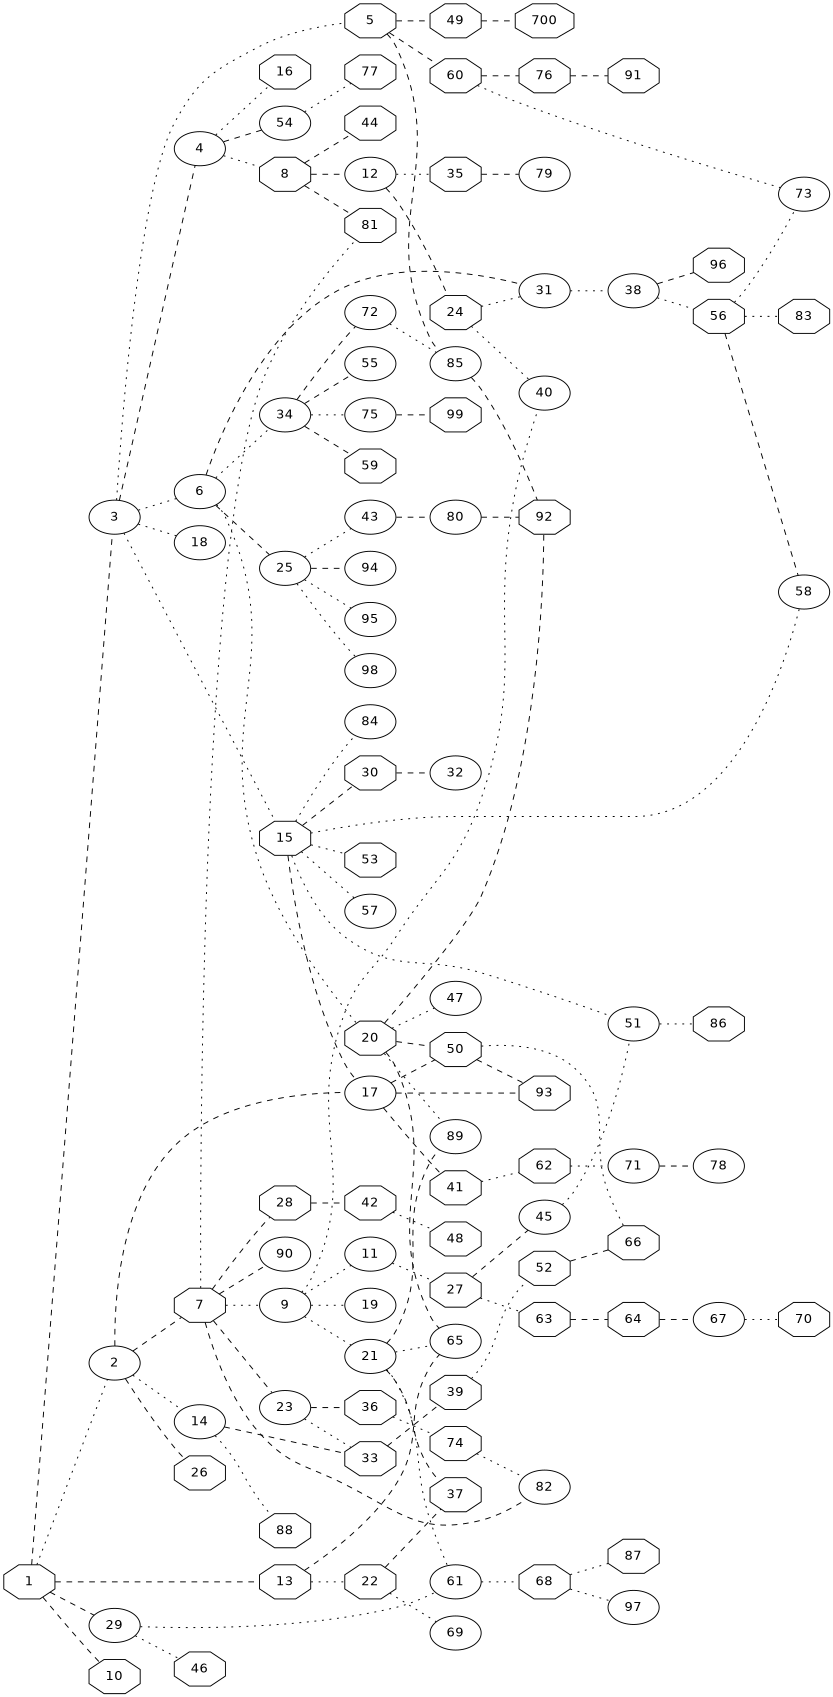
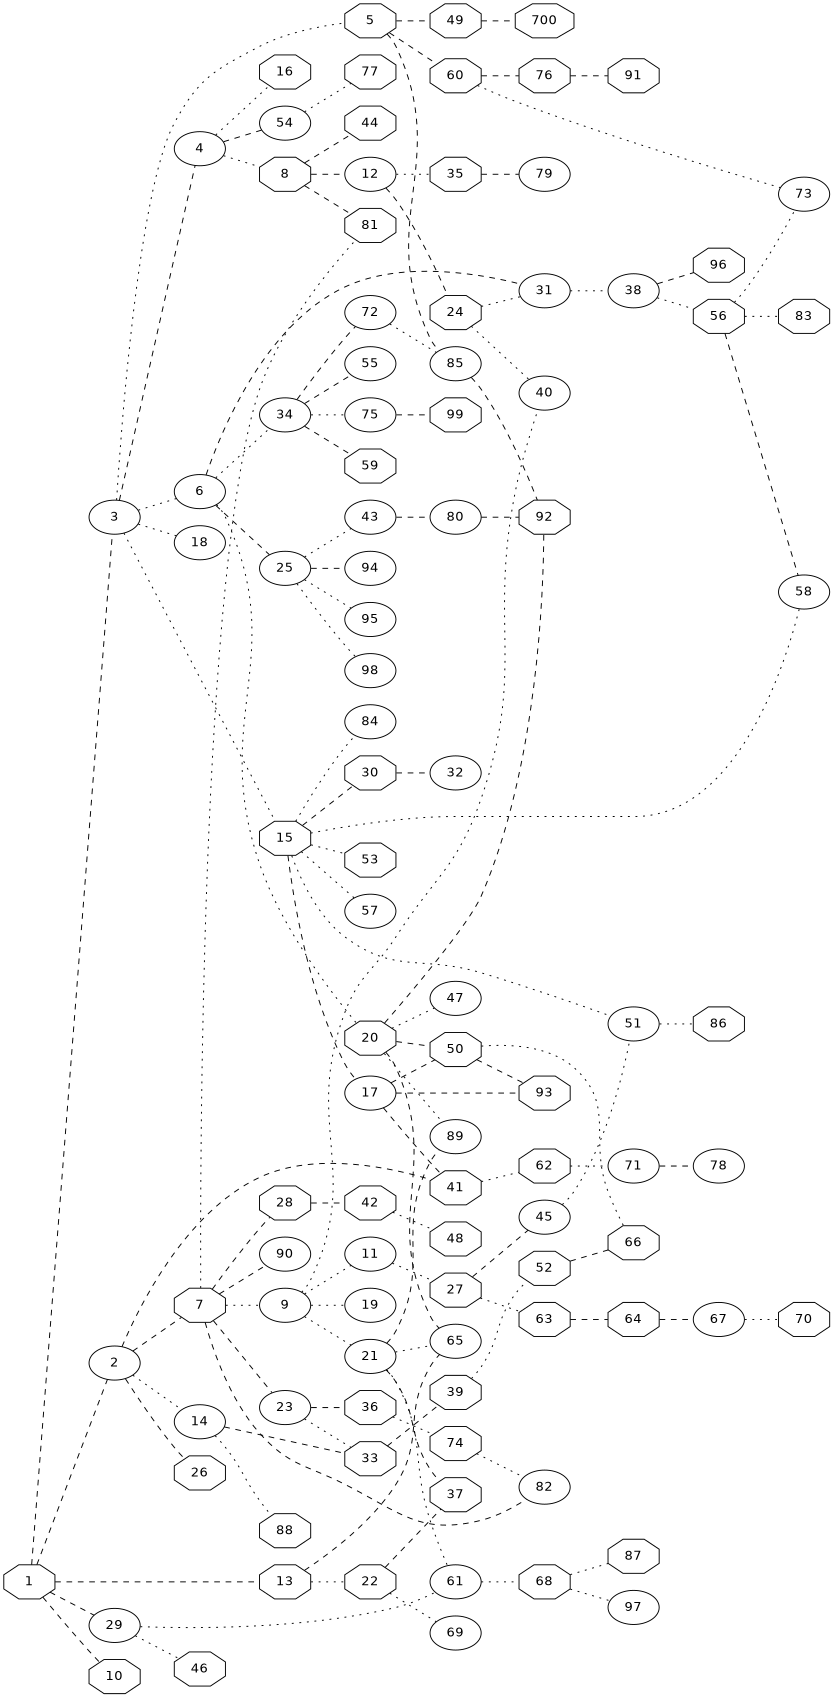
(165, 1158) -> (239, 1189)
(72, 1472) -> (72, 1472)
